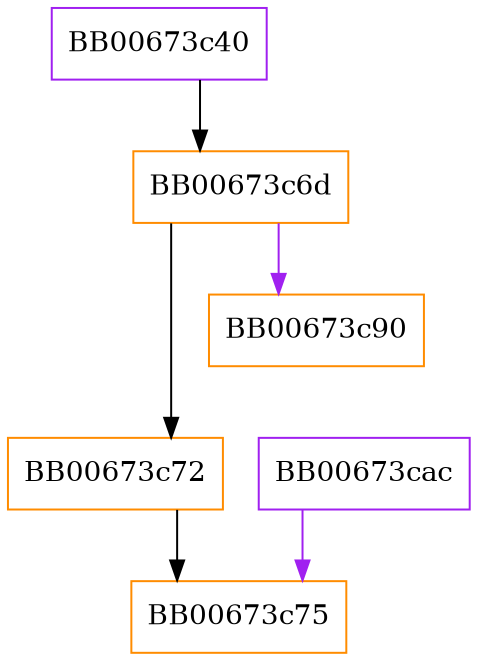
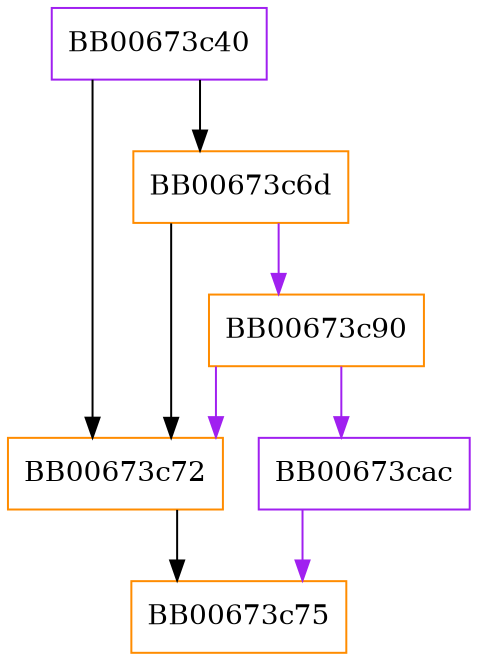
none -> (93, 249)
none -> (216, 392)
none -> (341, 392)
